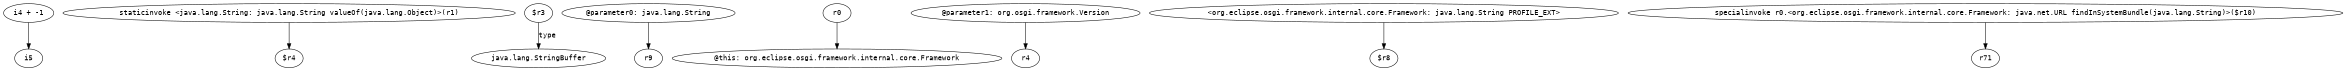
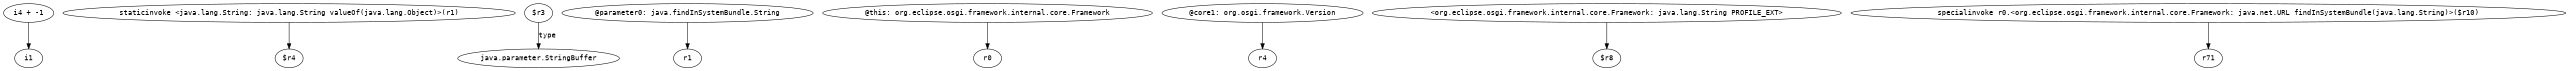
(648, 13) -> (688, 13)
(1026, 13) -> (1263, 13)
(837, 33) -> (988, 33)
(29, 58) -> (29, 58)
(539, 58) -> (539, 58)
(648, 58) -> (688, 58)
